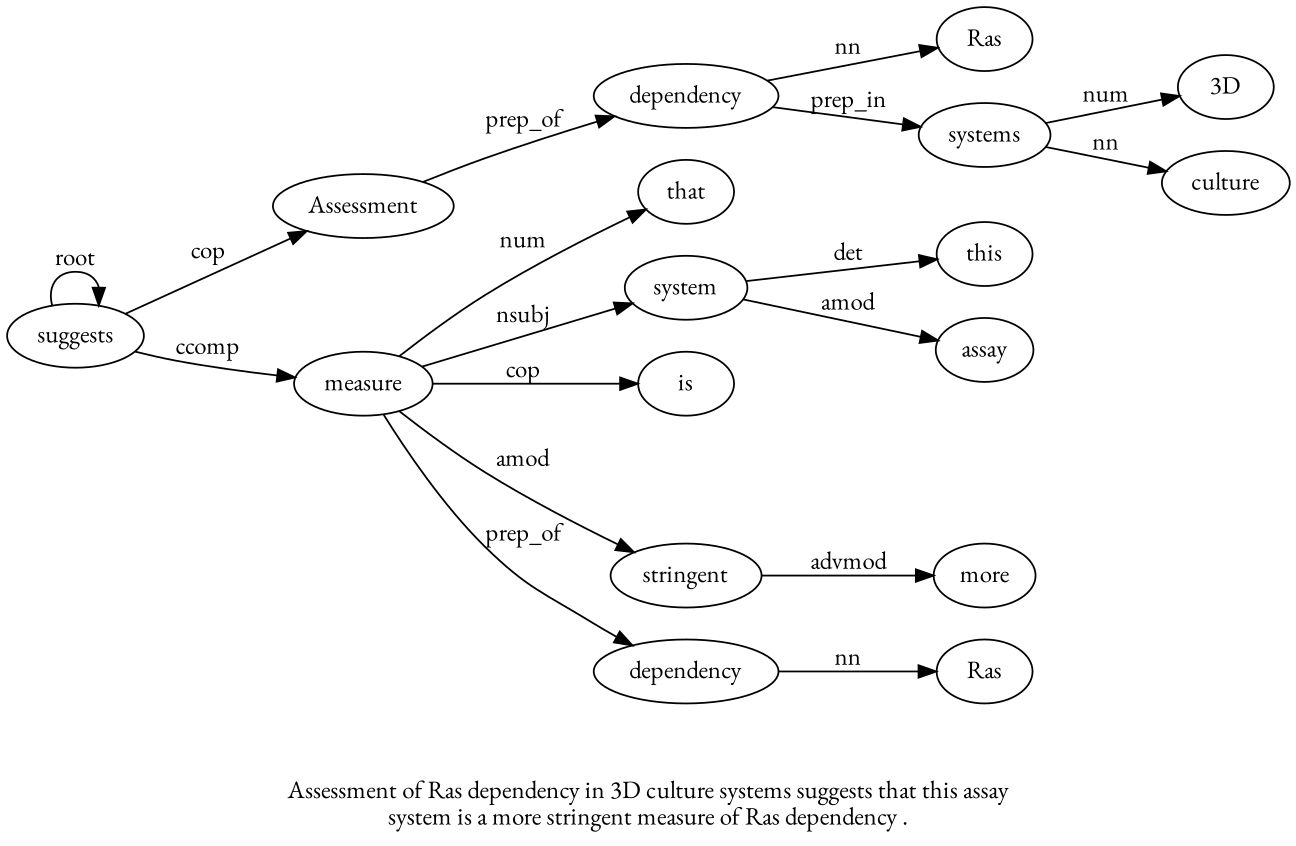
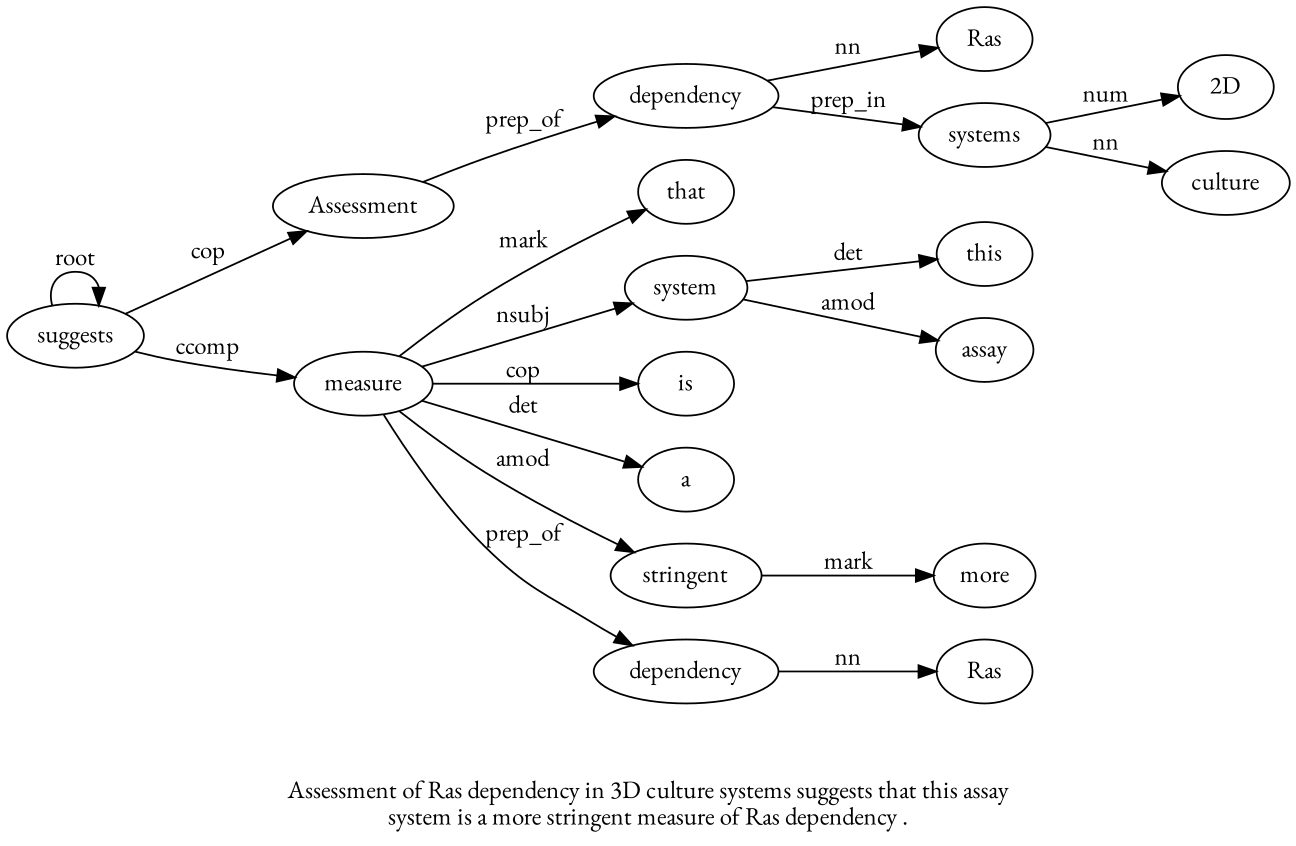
(1226, 87) -> (1226, 87)
(524, 241) -> (524, 241)
none -> (686, 480)
(849, 562) -> (849, 562)
